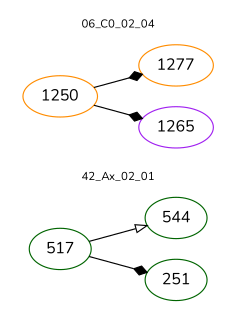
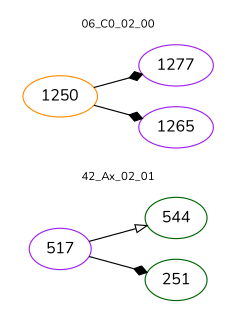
(118, 25) -> (118, 25)
(176, 65) -> (176, 65)
(60, 249) -> (60, 249)
